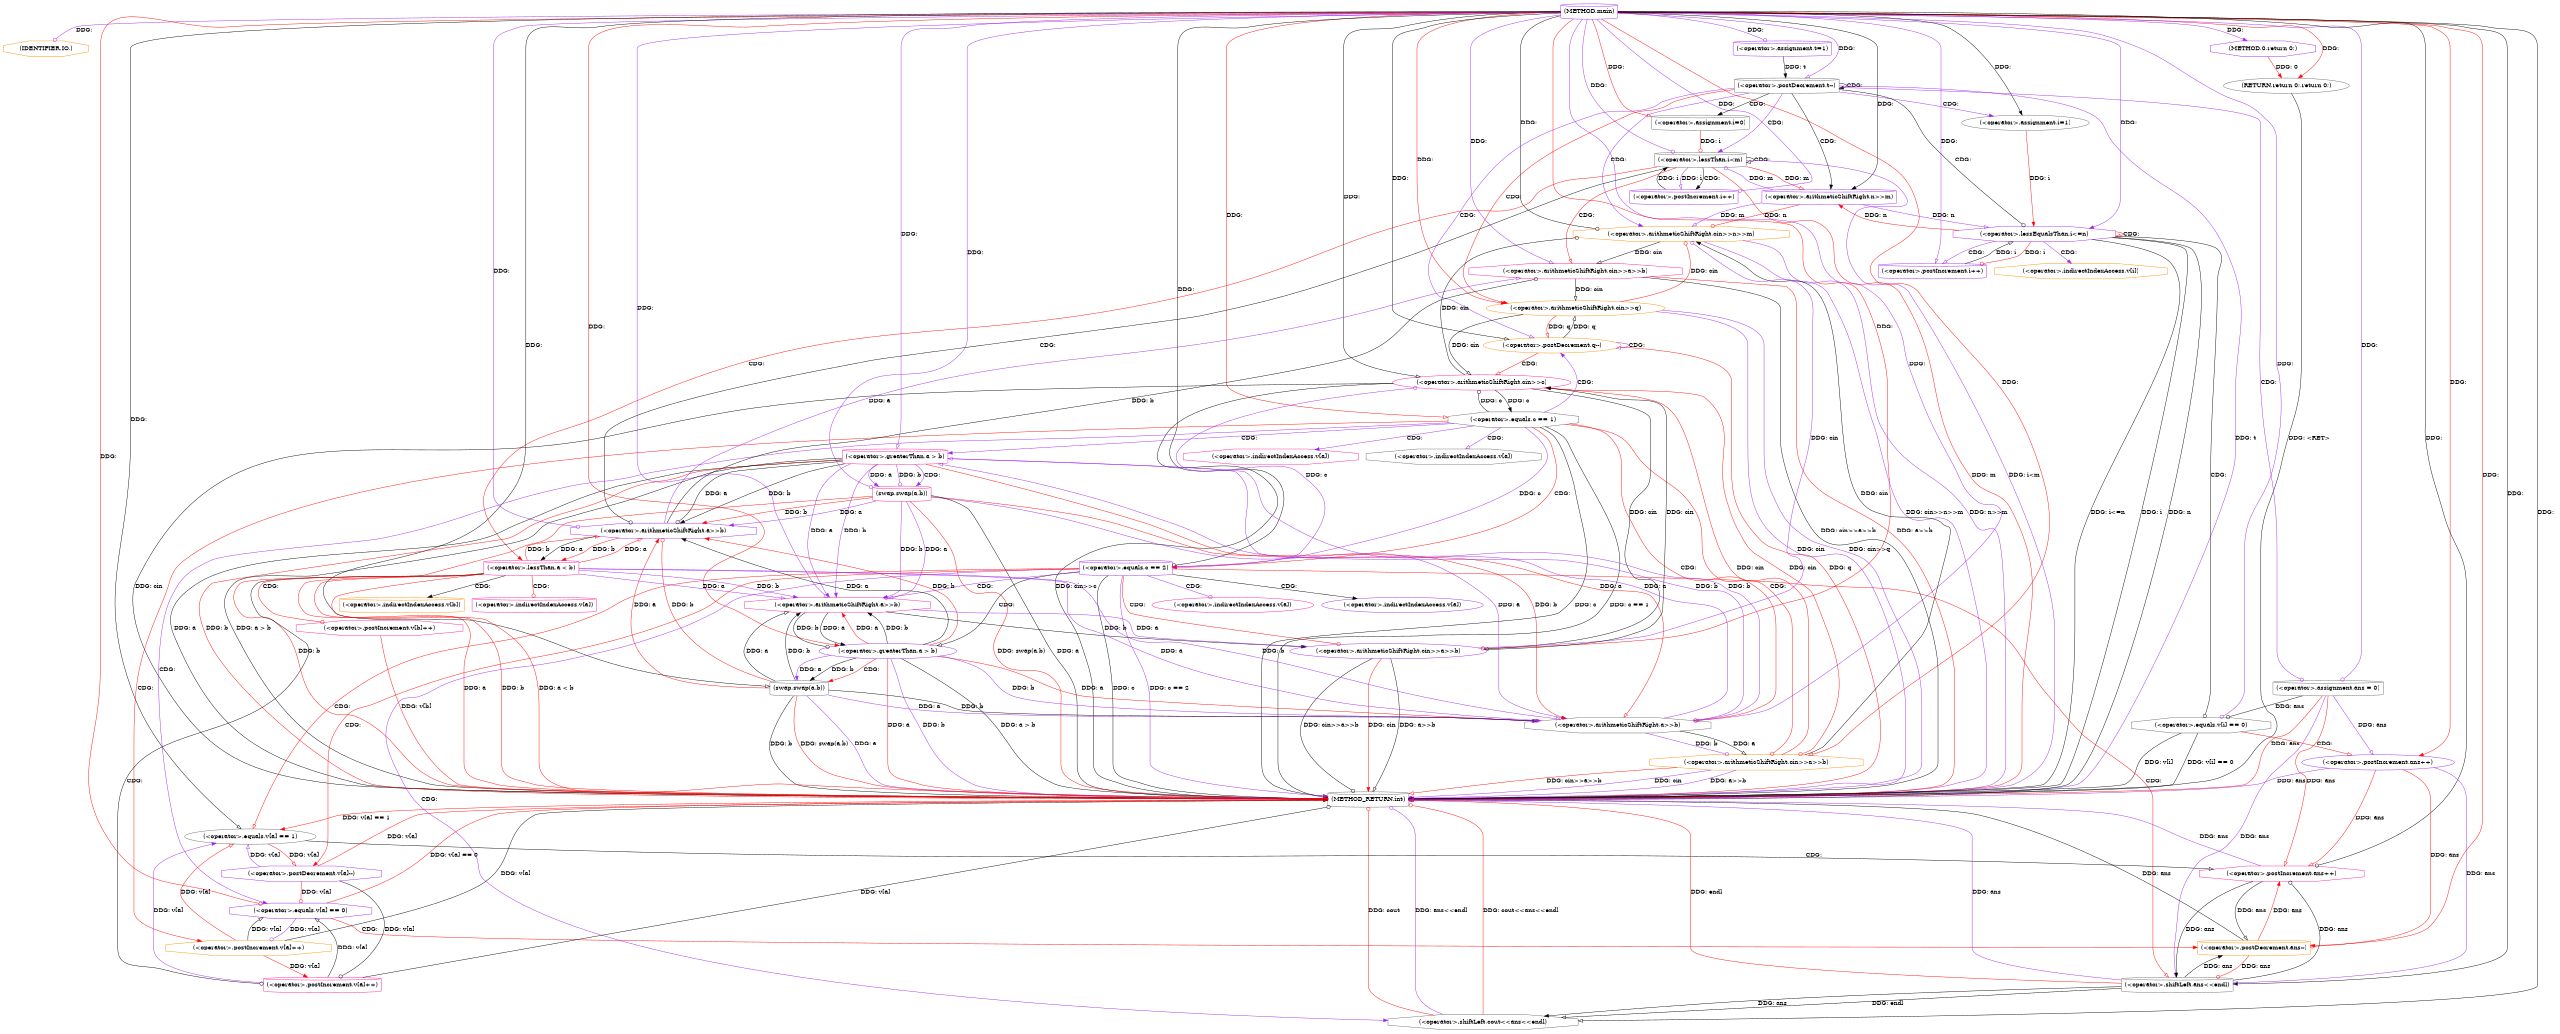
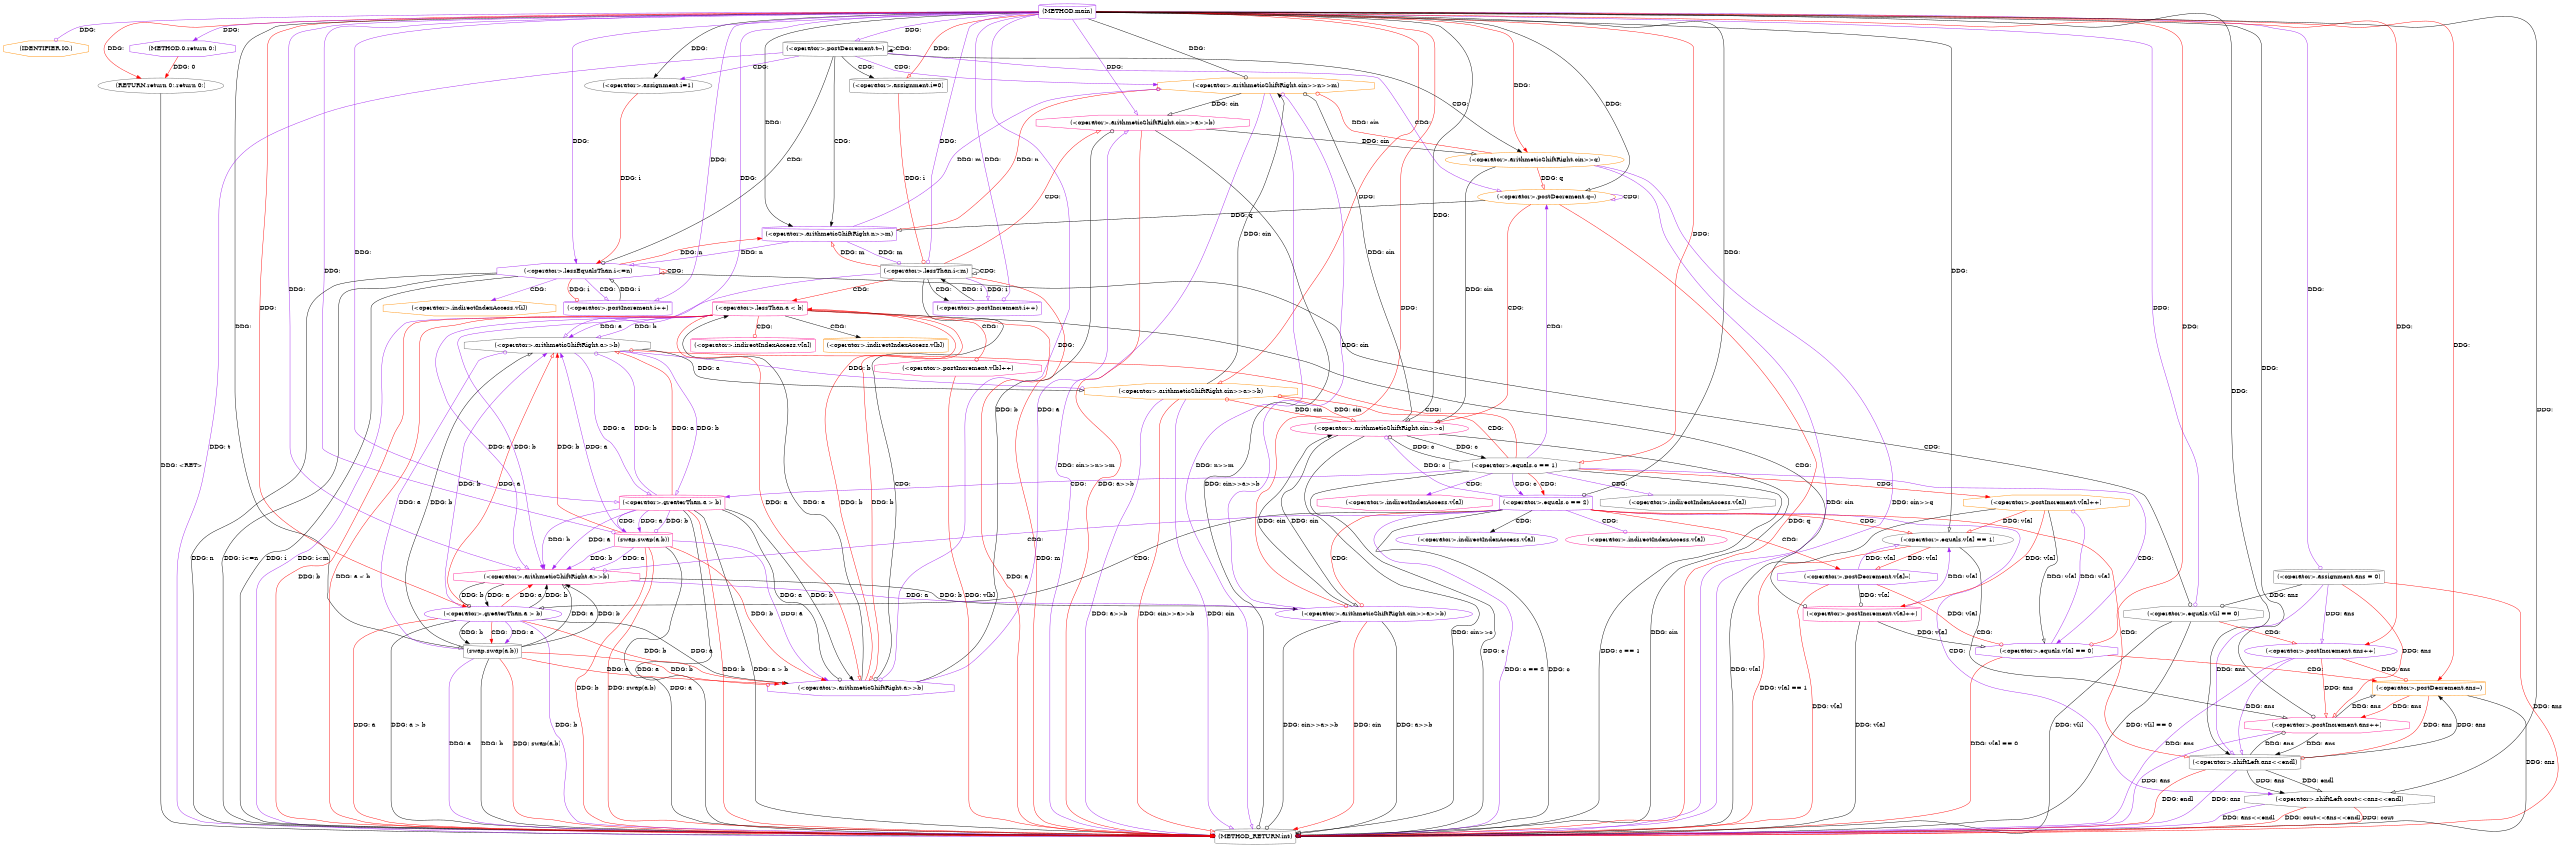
(1782, 49) -> none
(1757, 127) -> none
(1546, 156) -> (1213, 59)
(2260, 194) -> none
(1570, 330) -> (1193, 215)
(805, 802) -> (1742, 819)
